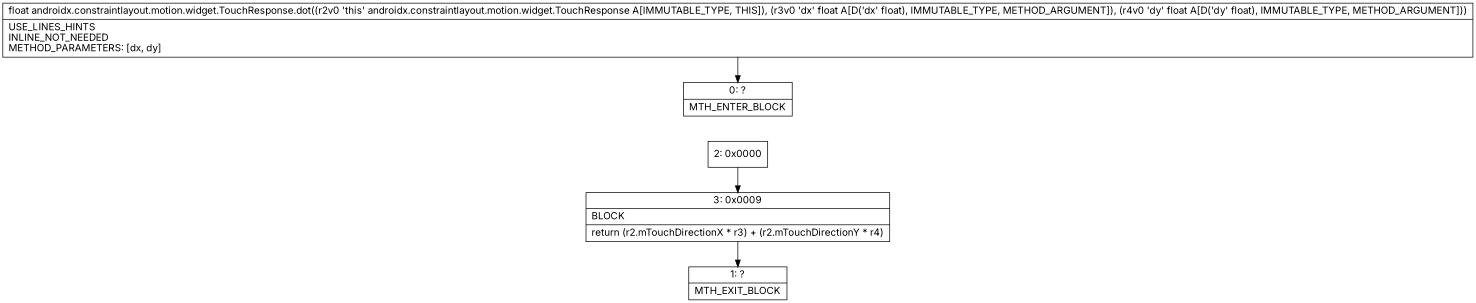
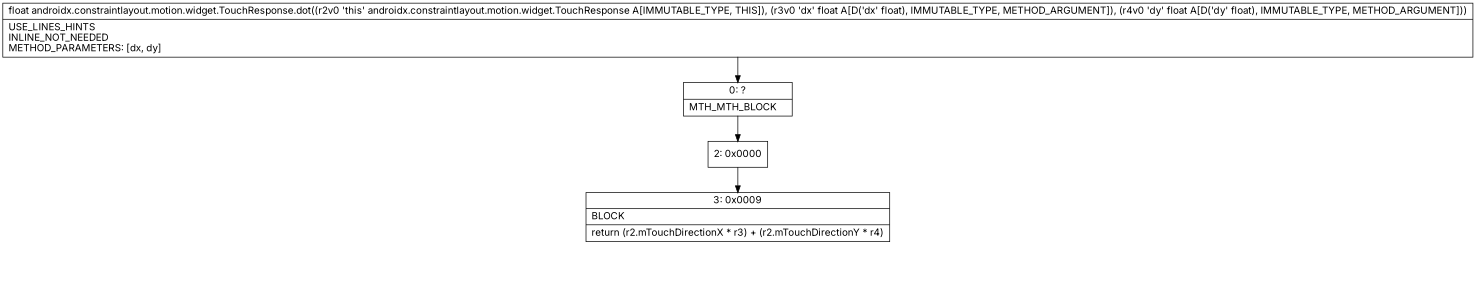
(738, 107) -> (733, 107)
none -> (738, 125)
(738, 283) -> none
